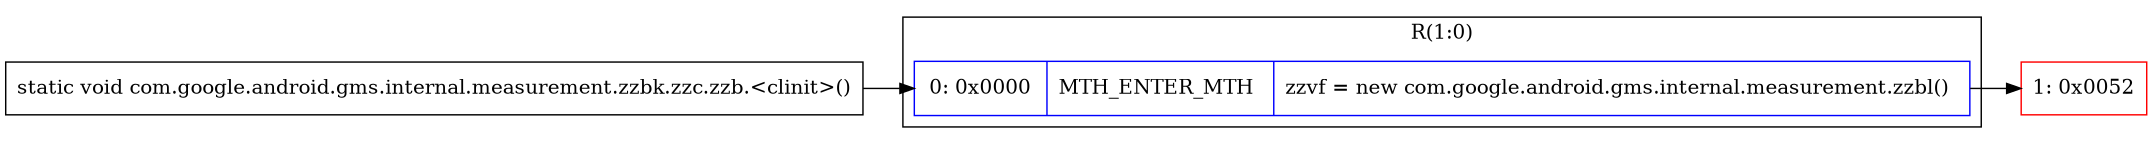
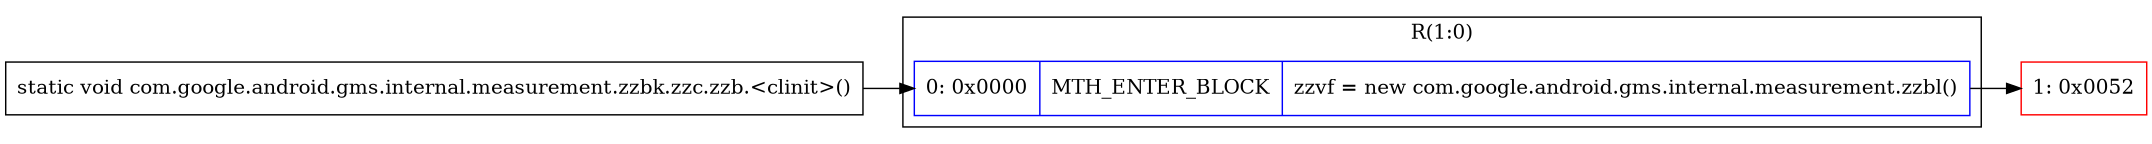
(1156, 88) -> (1161, 88)
